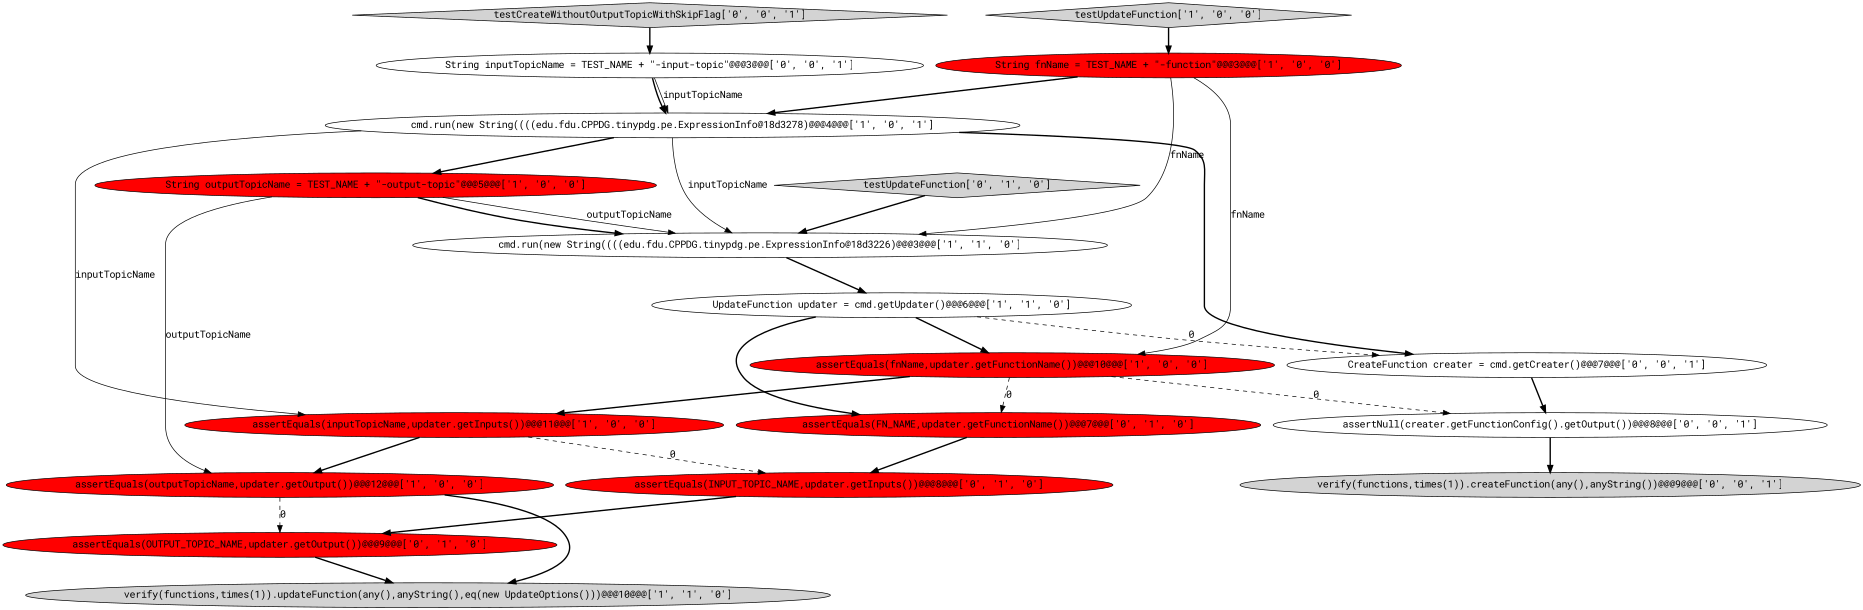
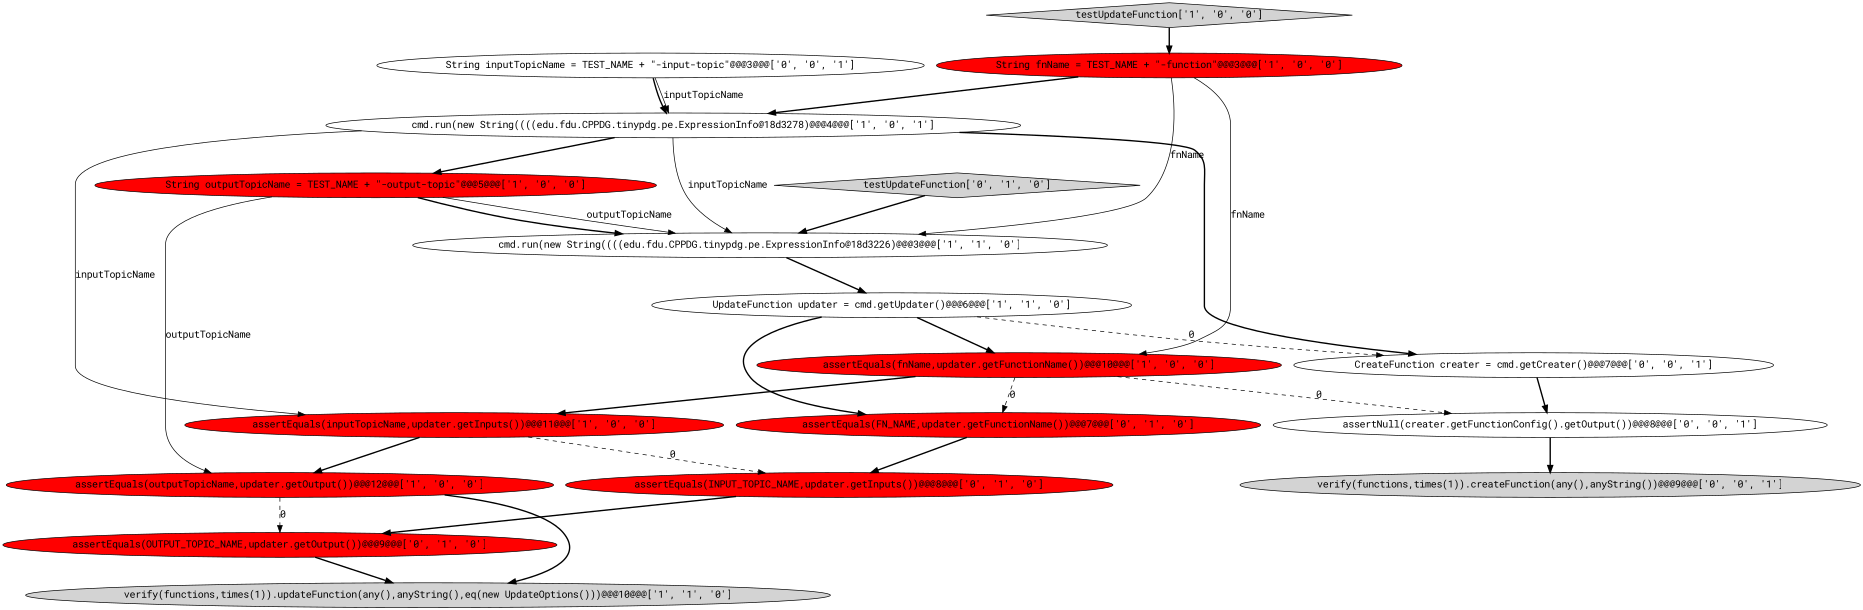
(650, 15) -> none
